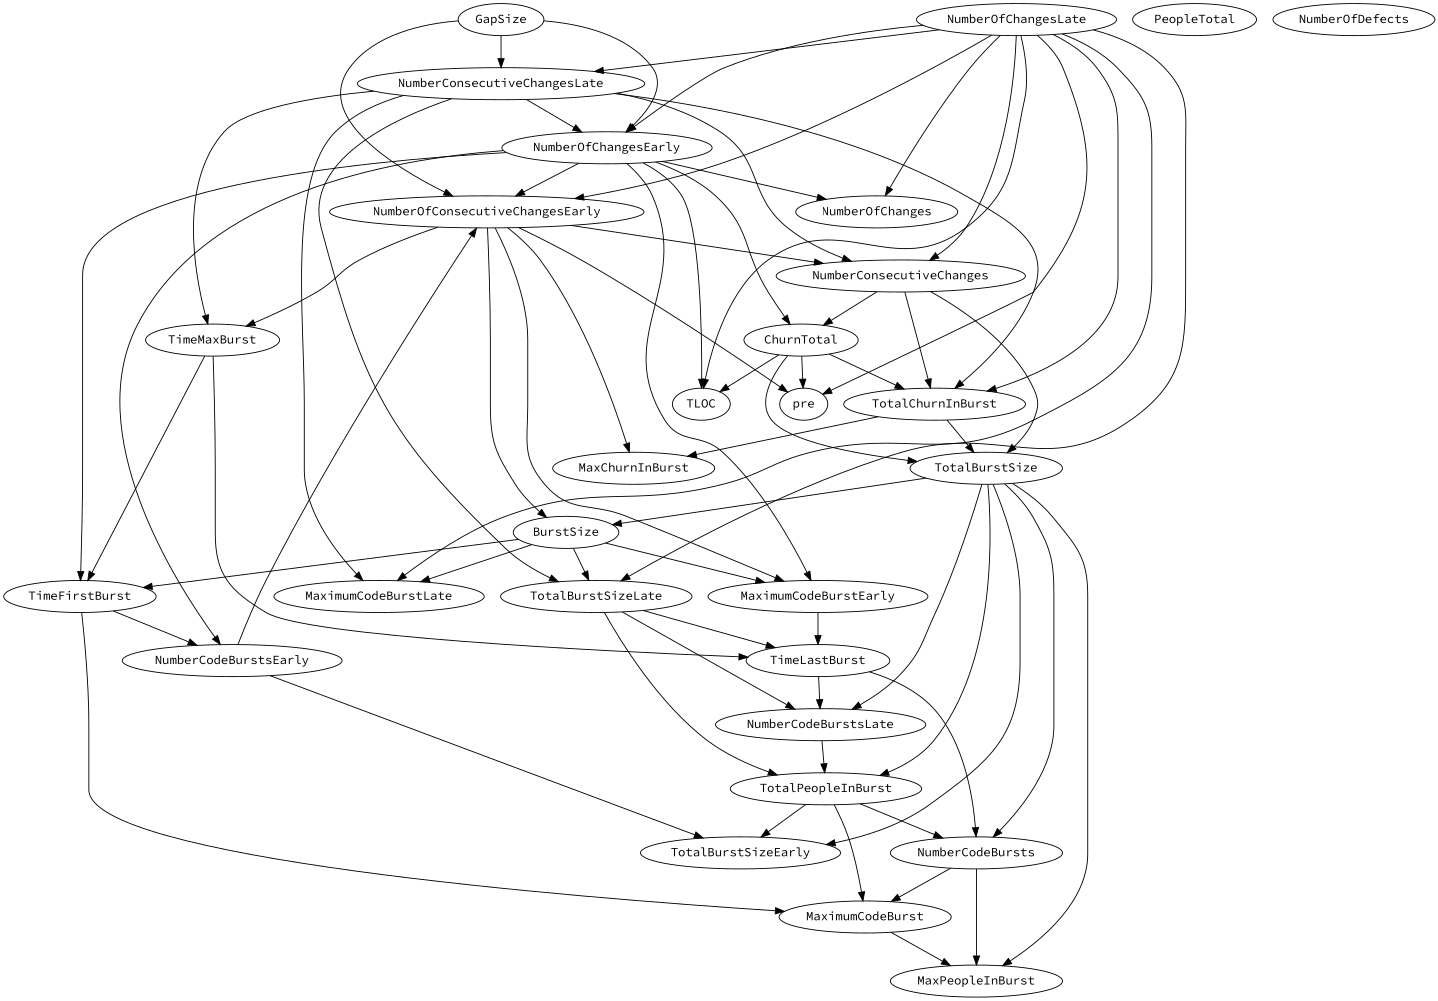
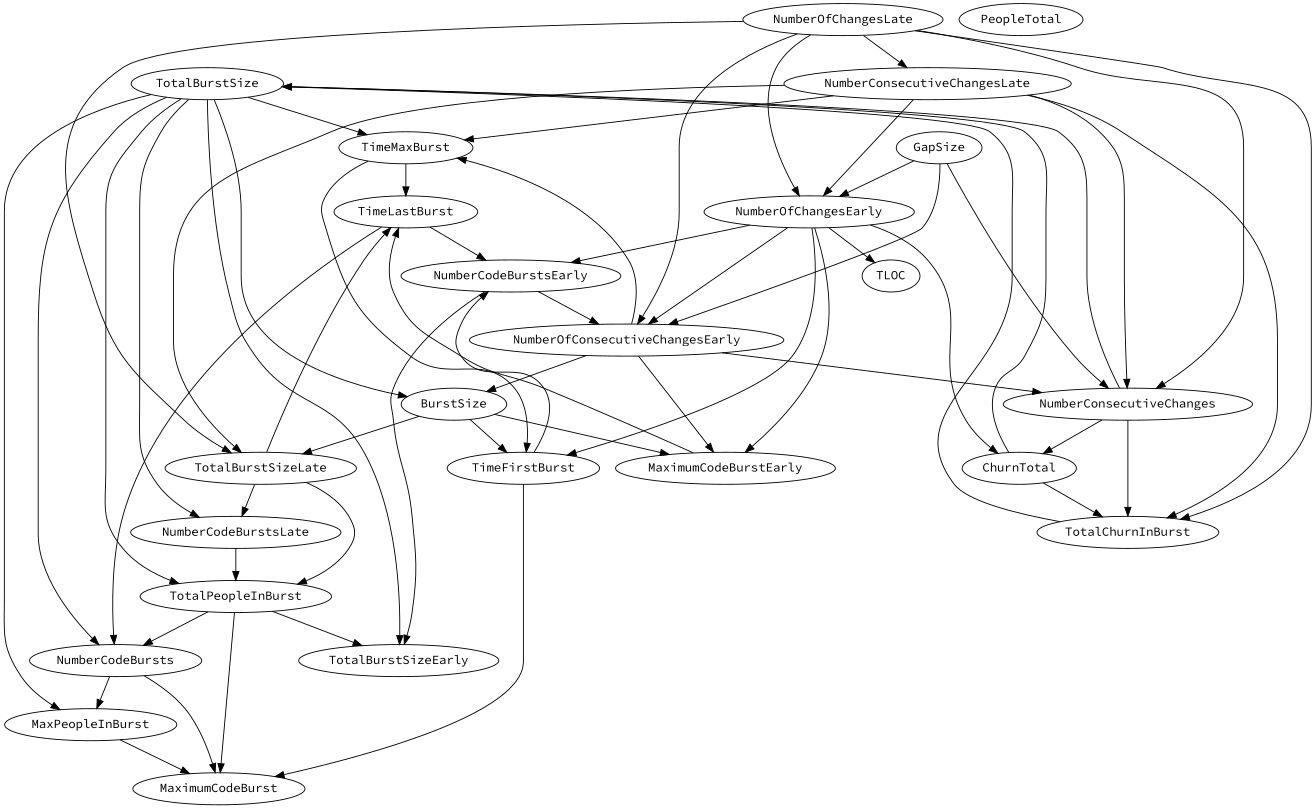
(1354, 20) -> none
(501, 47) -> (1020, 284)
none -> (303, 115)
(877, 212) -> none
(903, 248) -> none
(749, 373) -> none
(804, 404) -> none
(634, 468) -> none
(379, 596) -> none
(819, 688) -> (454, 241)
(917, 947) -> (151, 755)
